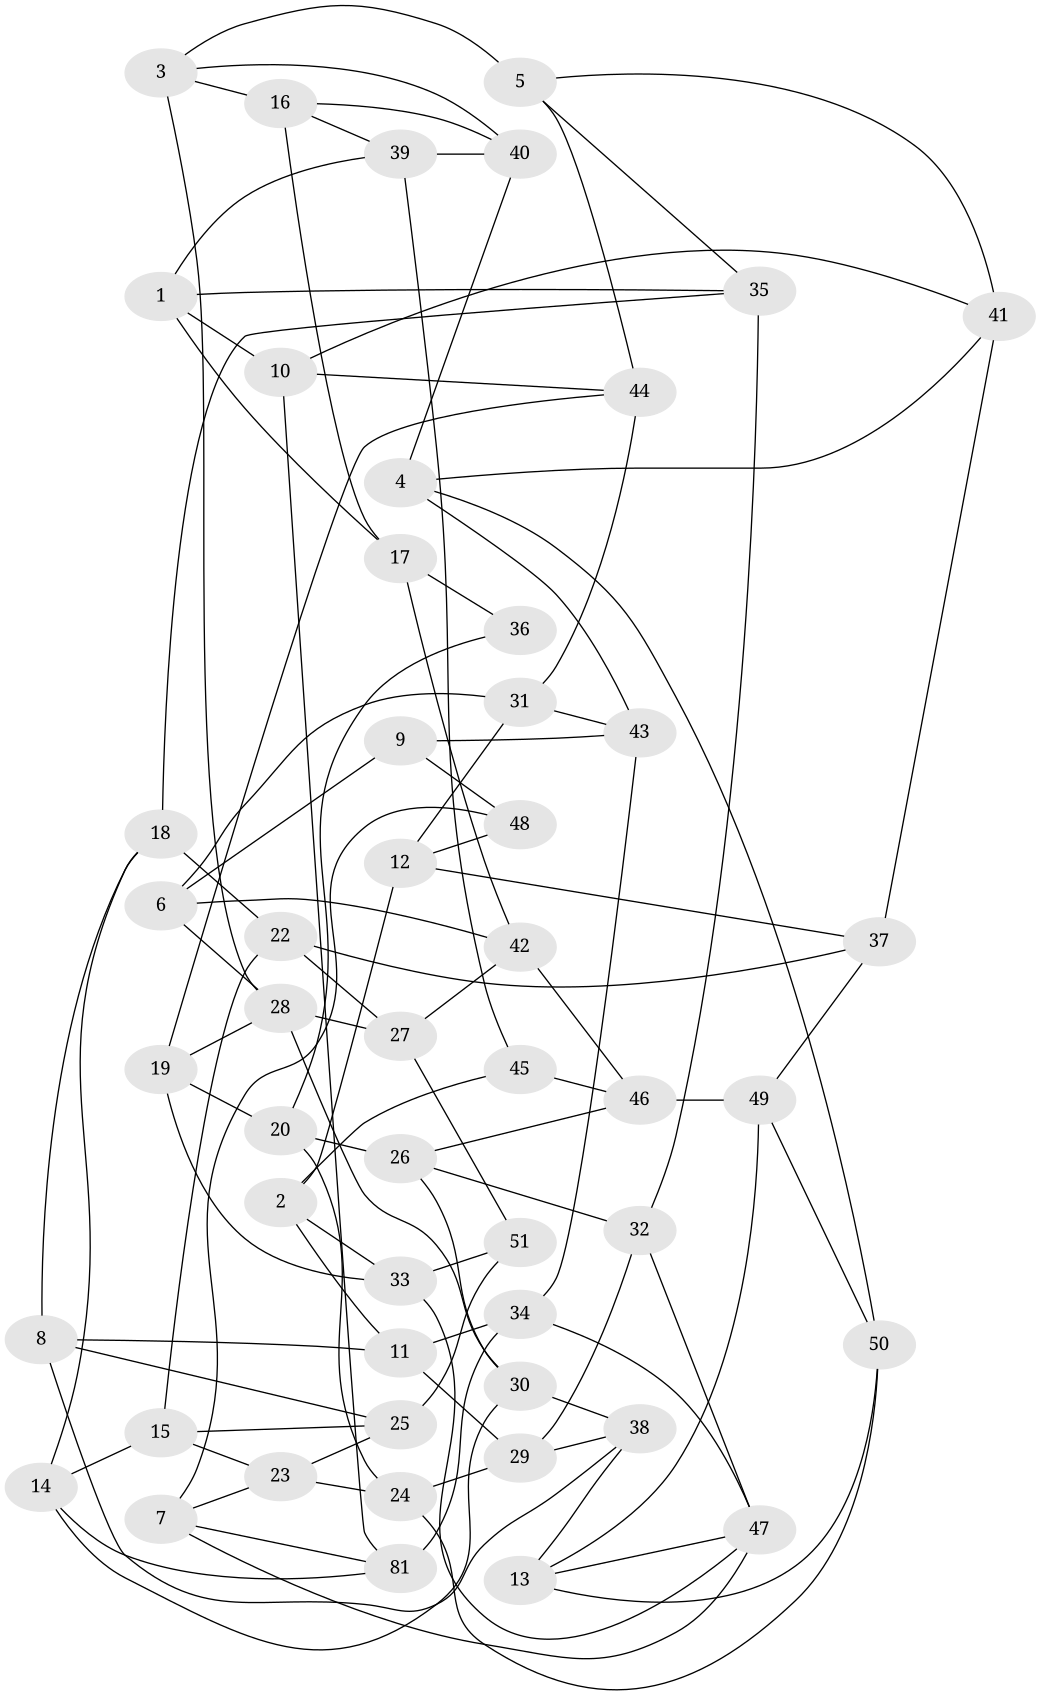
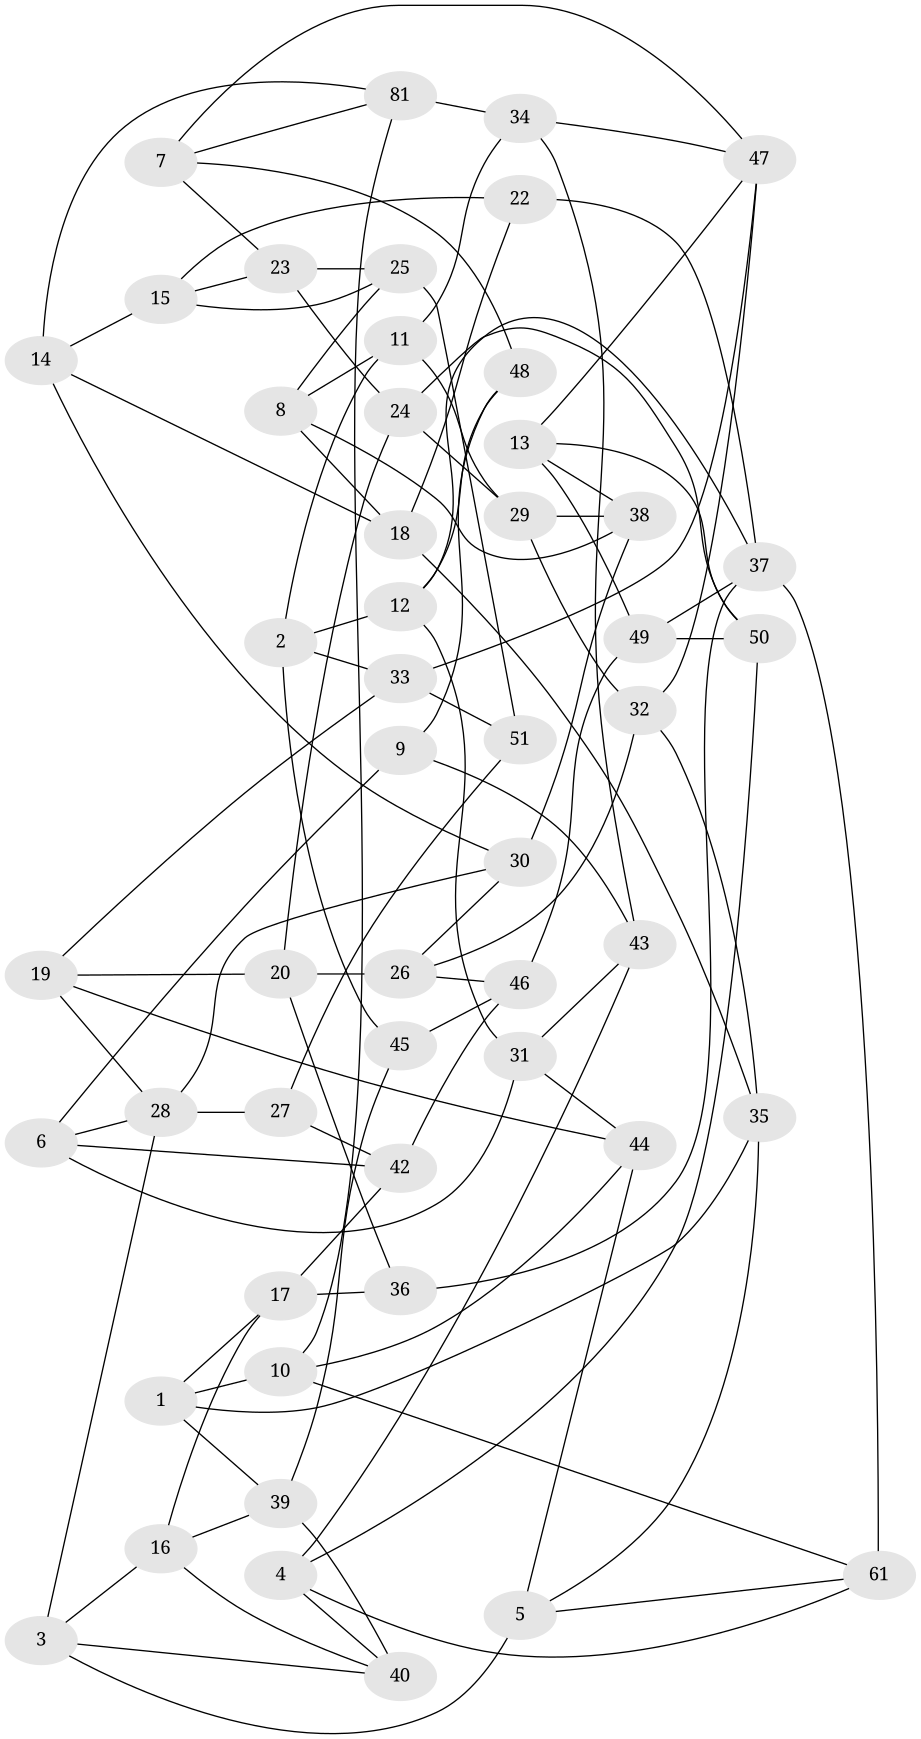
(999, 316) -> (879, 1575)
(344, 989) -> none
none -> (710, 1017)
